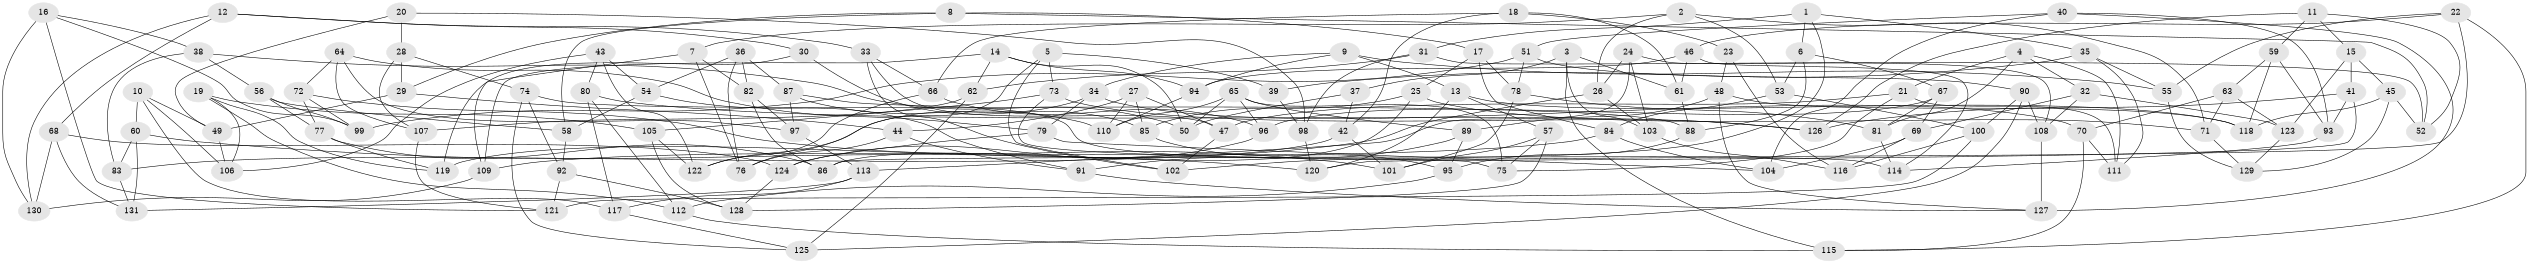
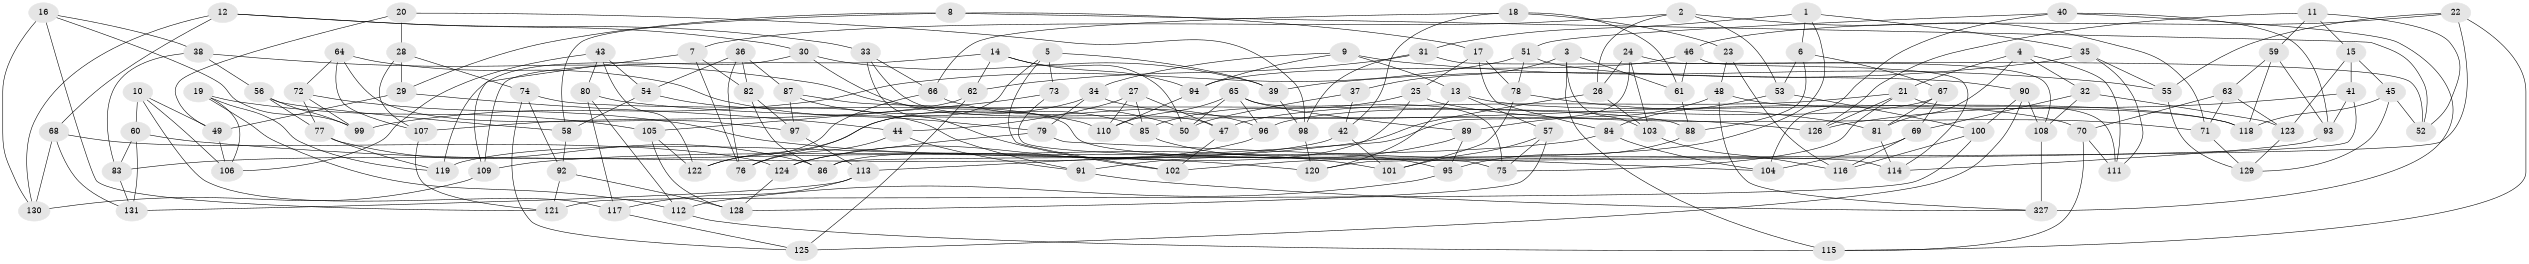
none -> (1018, 67)
(1413, 121) -> (1852, 115)
(2041, 211) -> (2041, 211)
